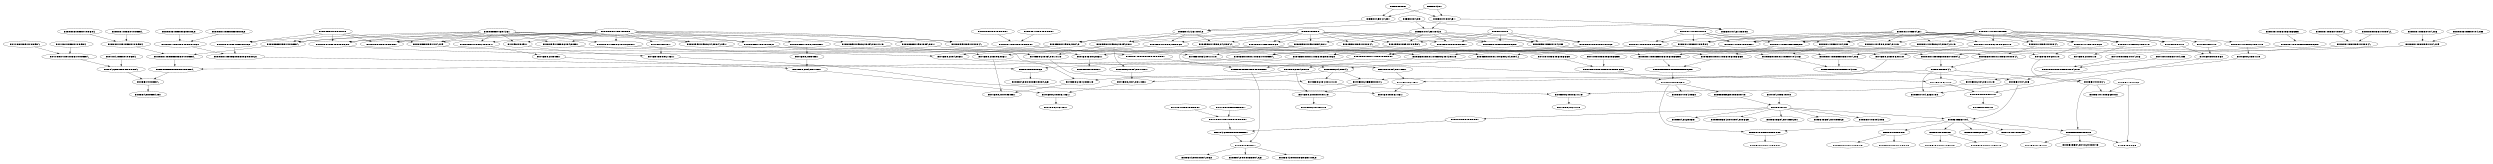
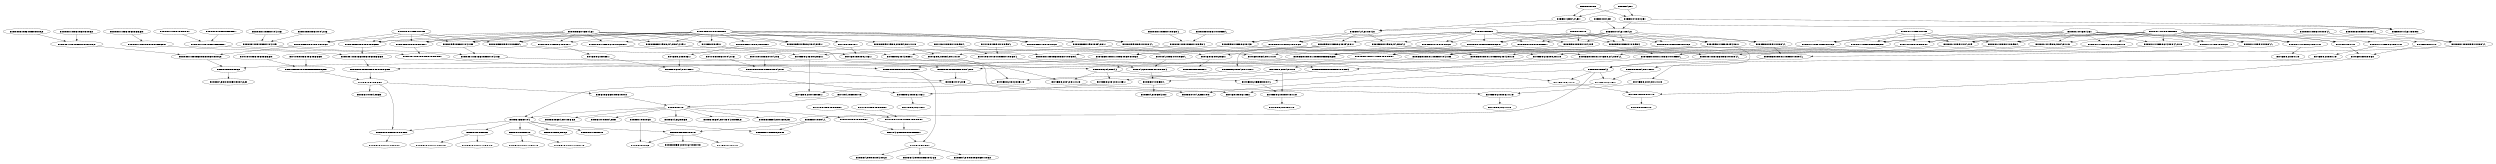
(1739, 44) -> (1914, 44)
none -> (416, 50)
(2047, 57) -> none
(2013, 132) -> (592, 132)
